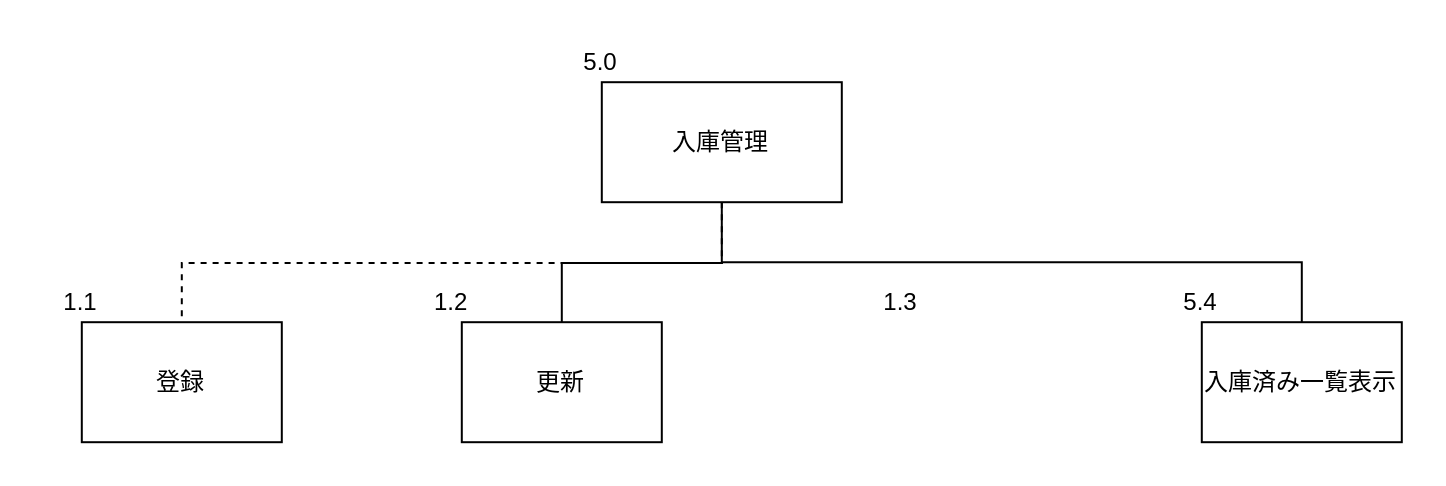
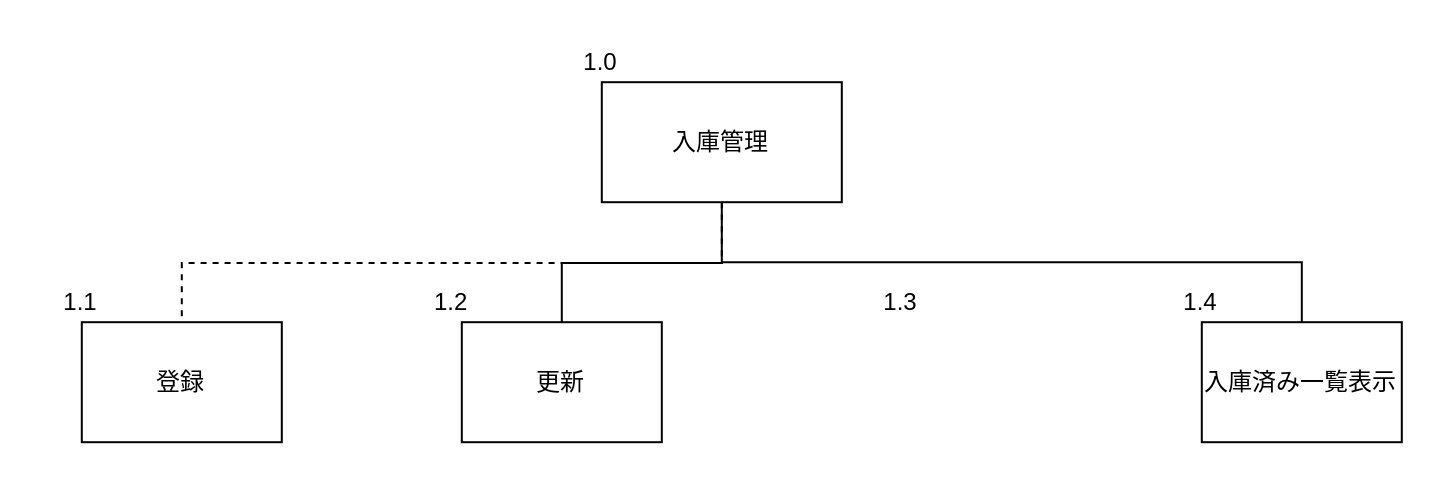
(601, 63) -> (601, 63)
(1201, 303) -> (1201, 303)
